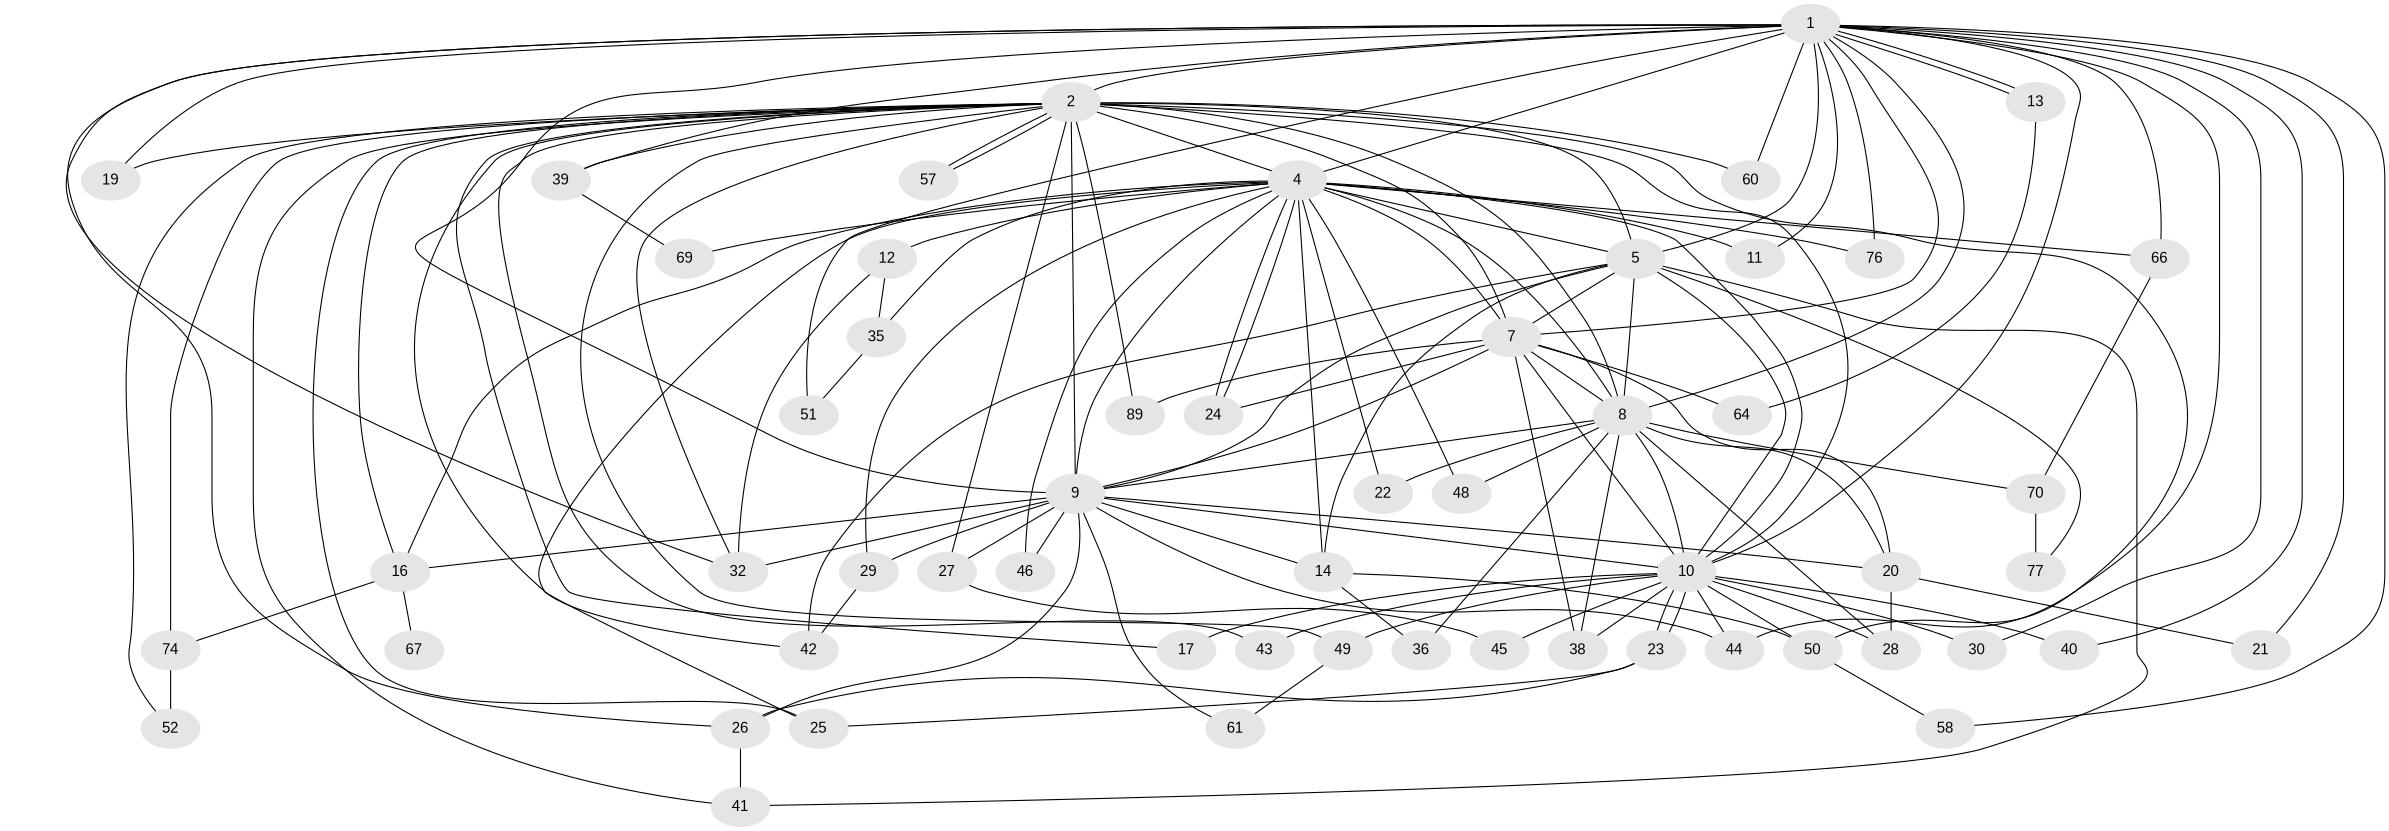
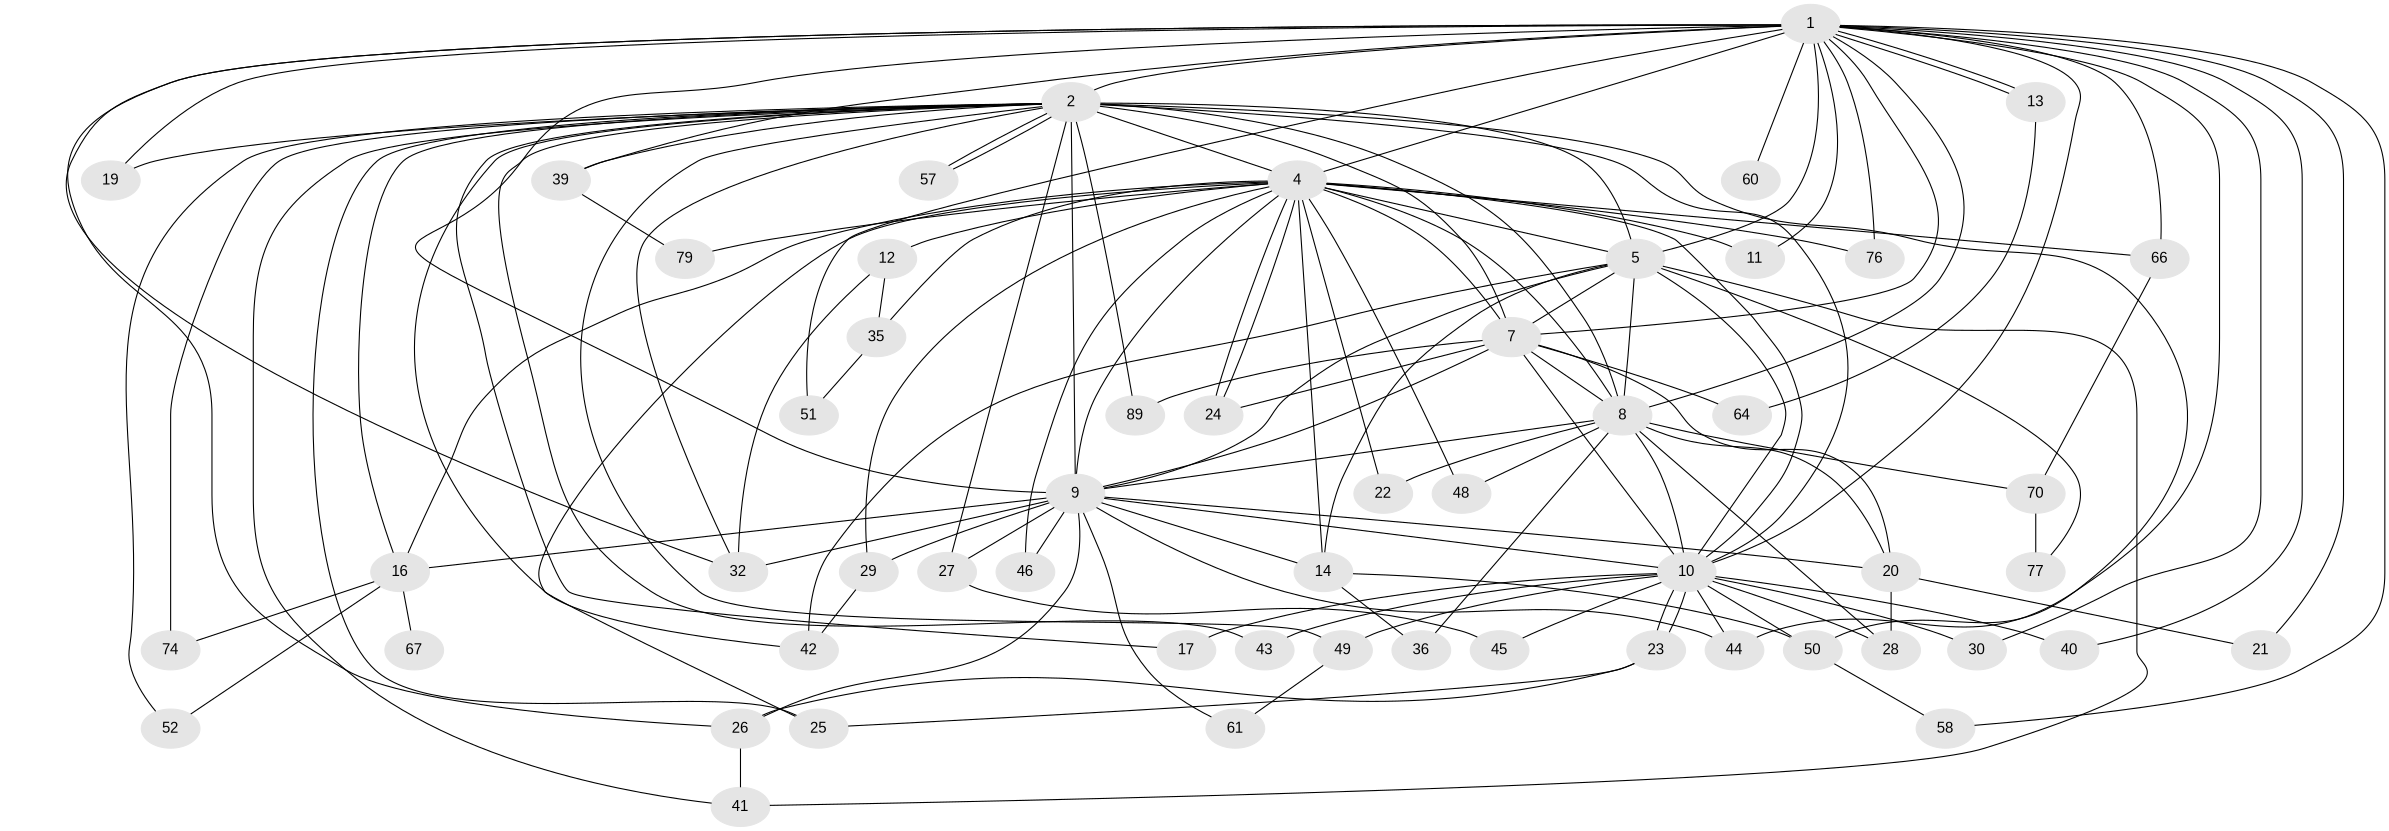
(1417, 116) -> none
(685, 259) -> (685, 259)
(1578, 650) -> none
(171, 690) -> (285, 650)
